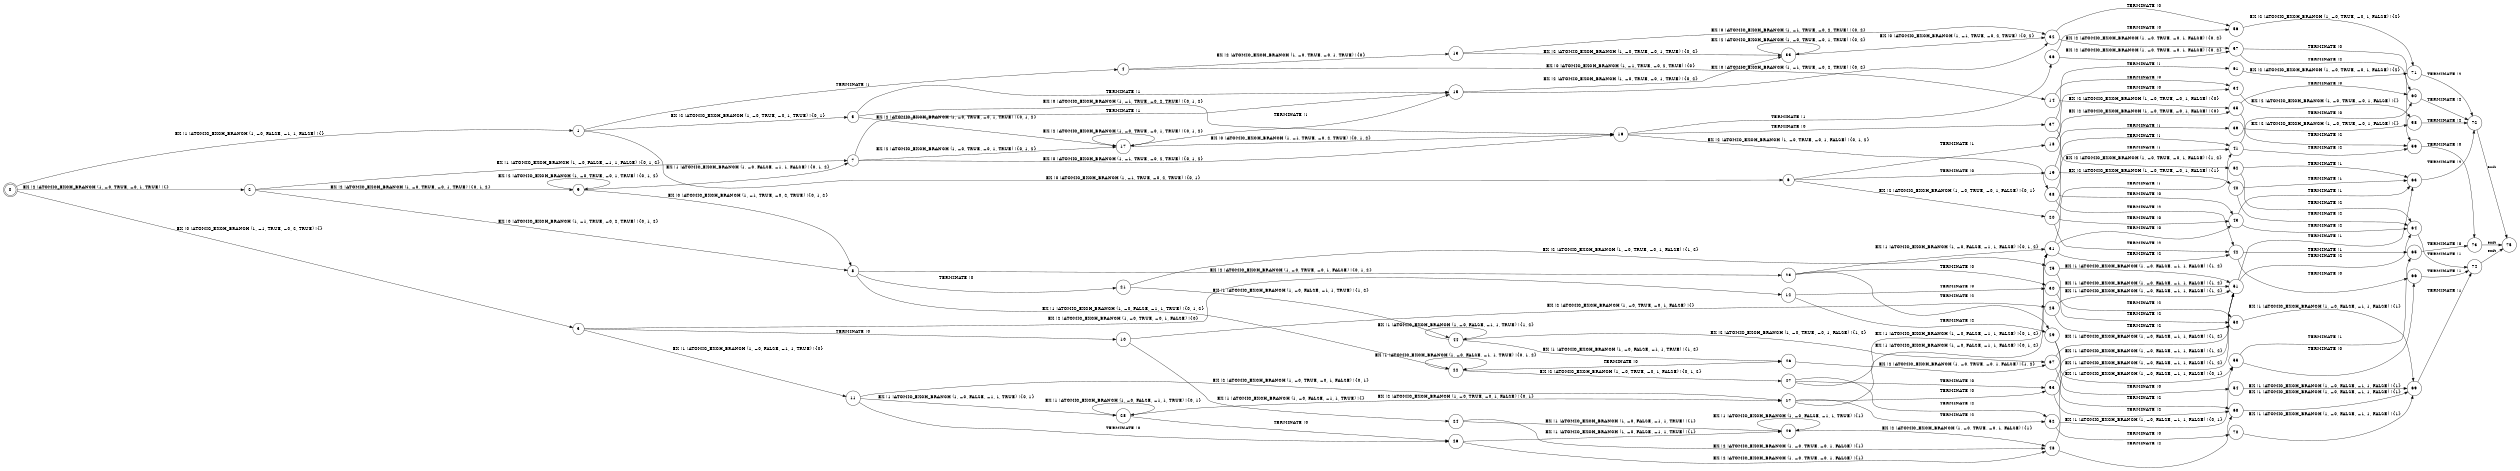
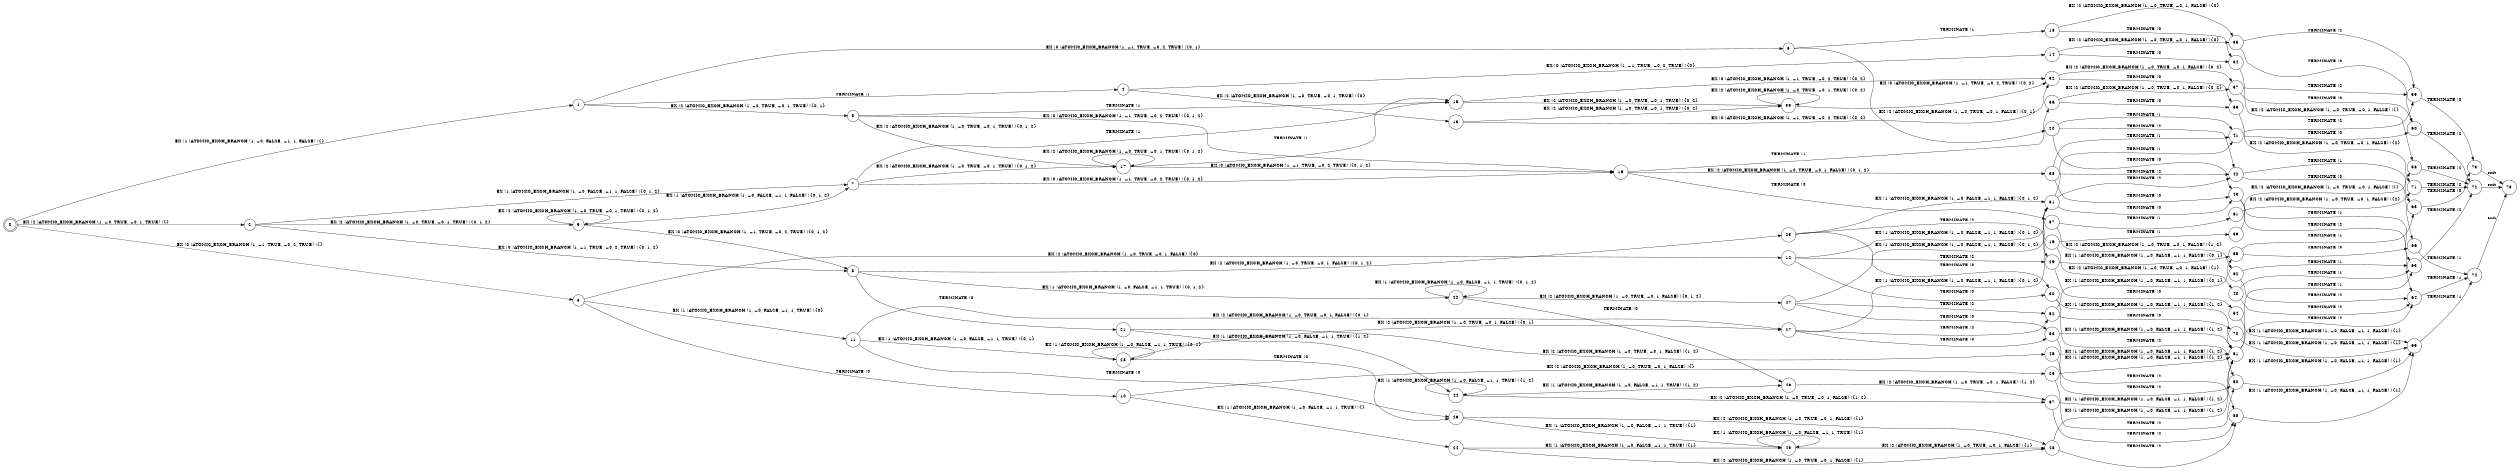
(1918, 176) -> none
none -> (1930, 240)
